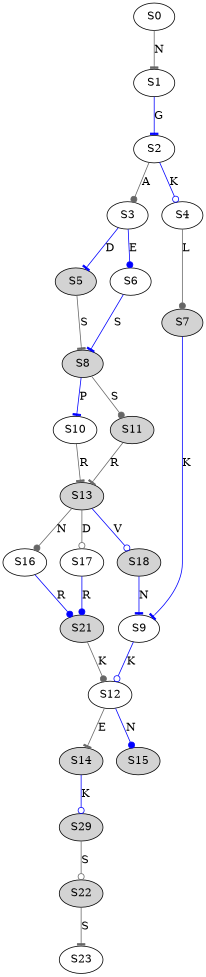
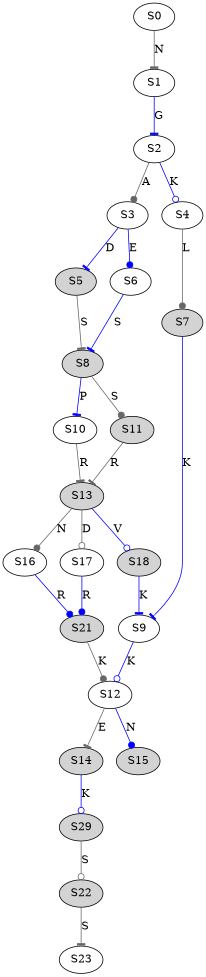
(144, 596) -> (143, 596)
